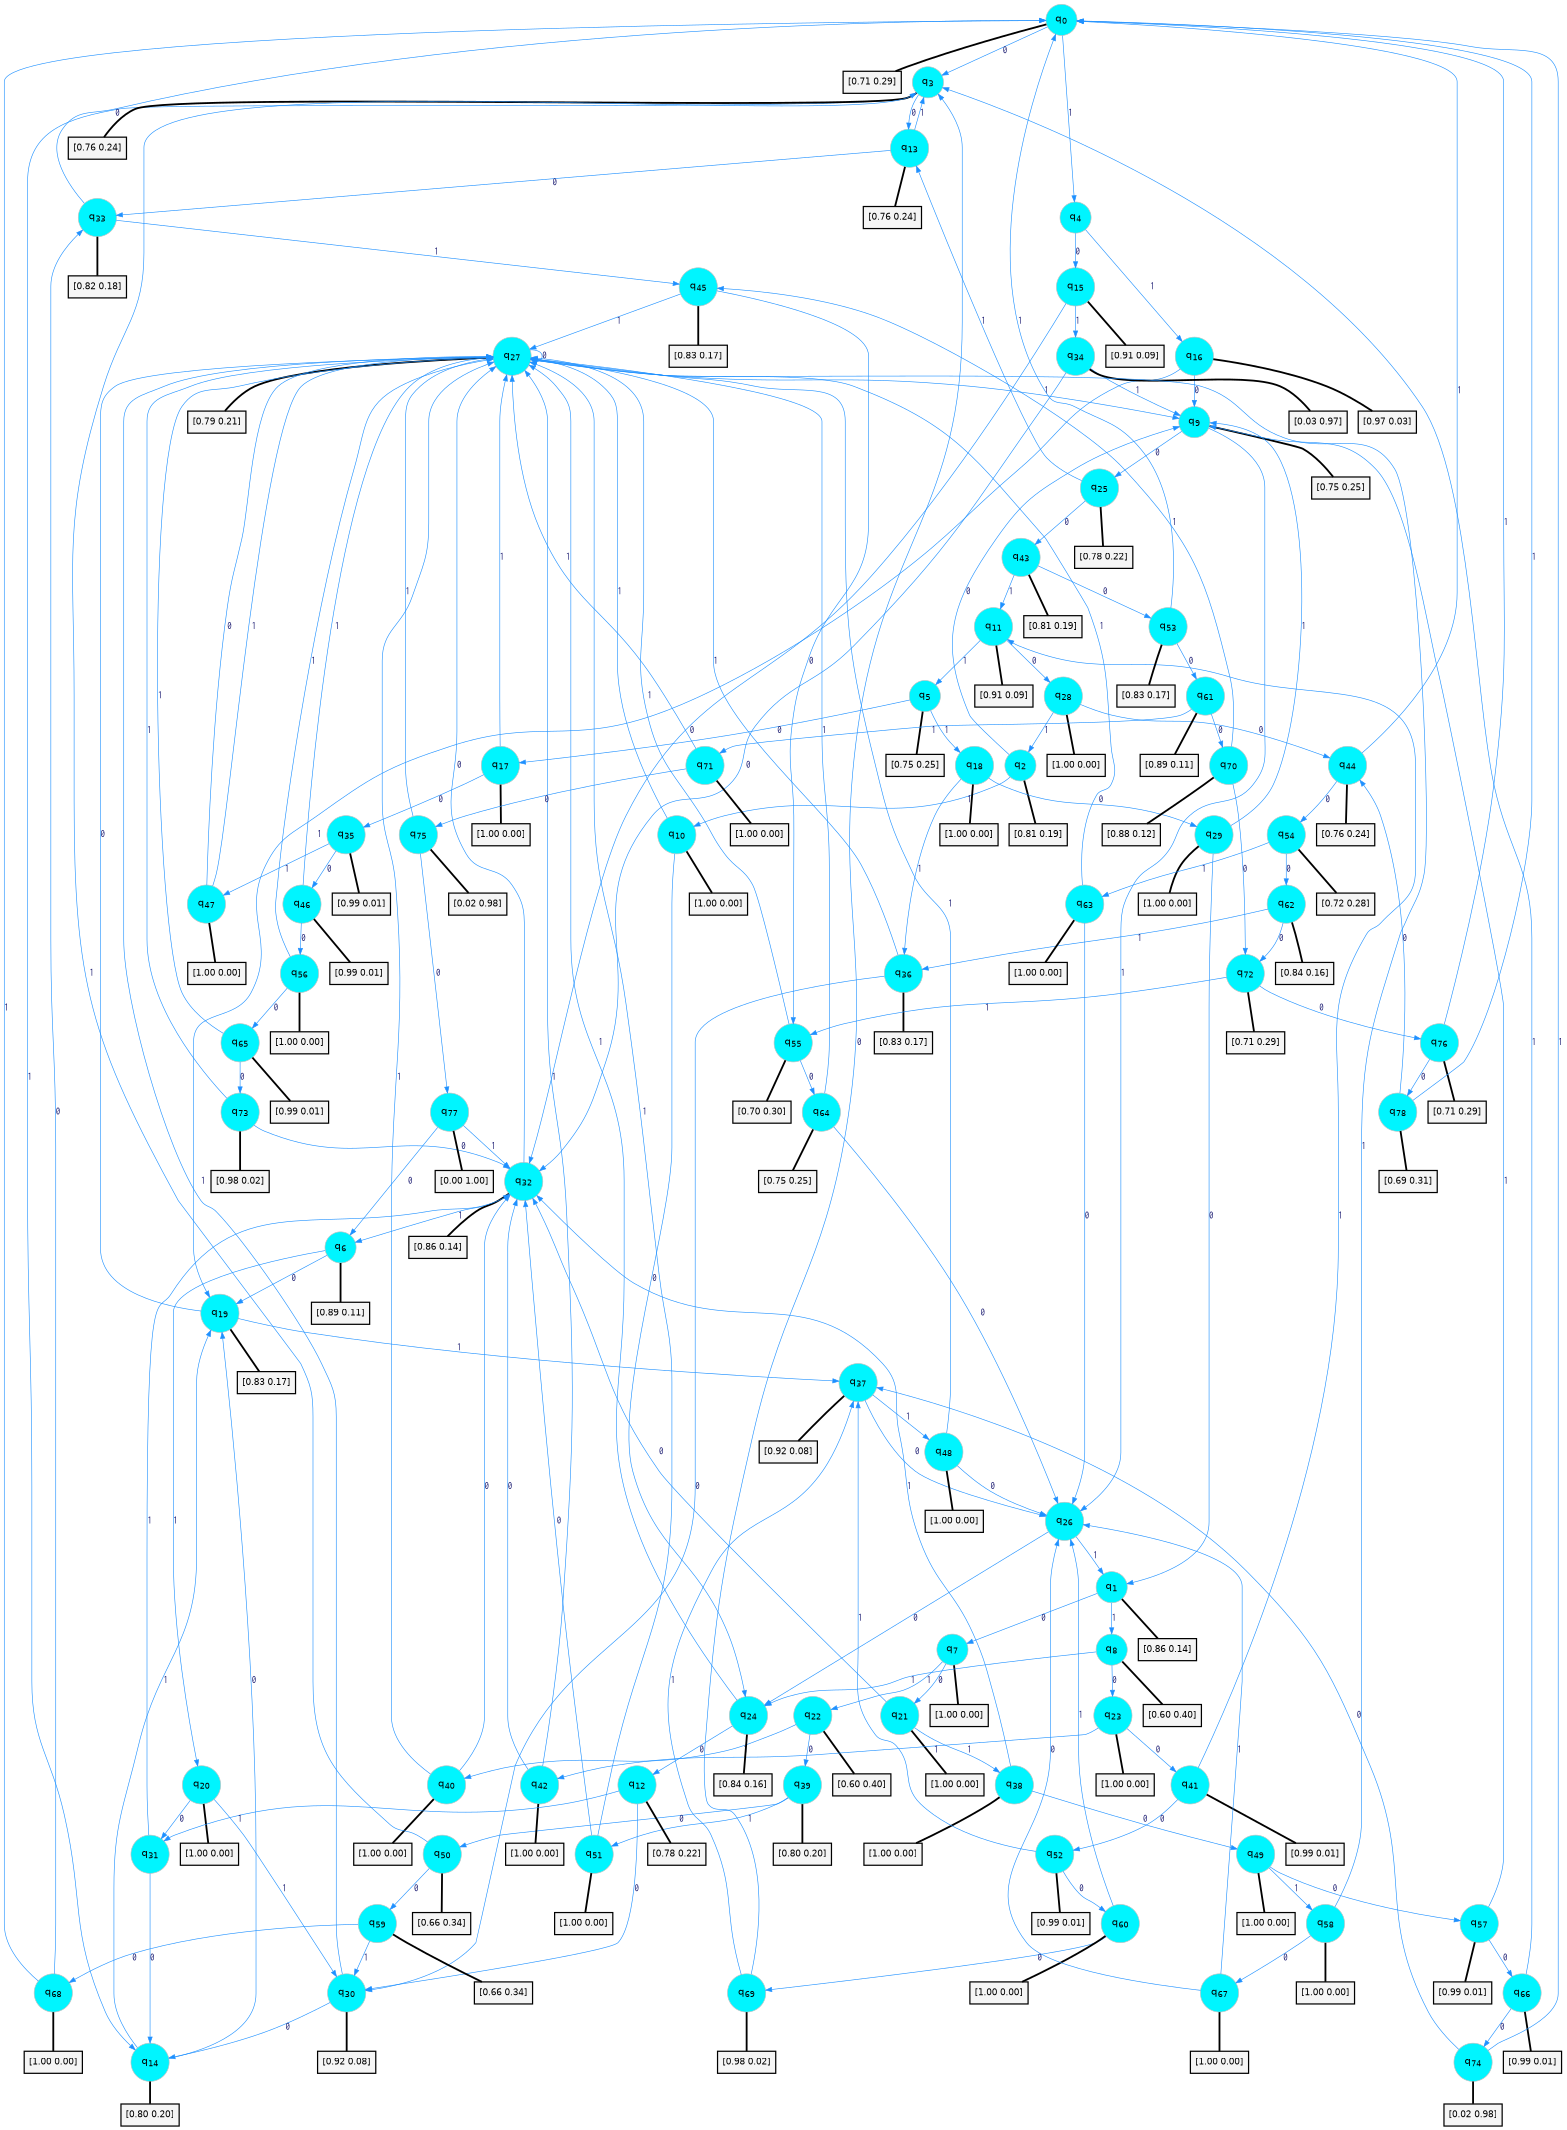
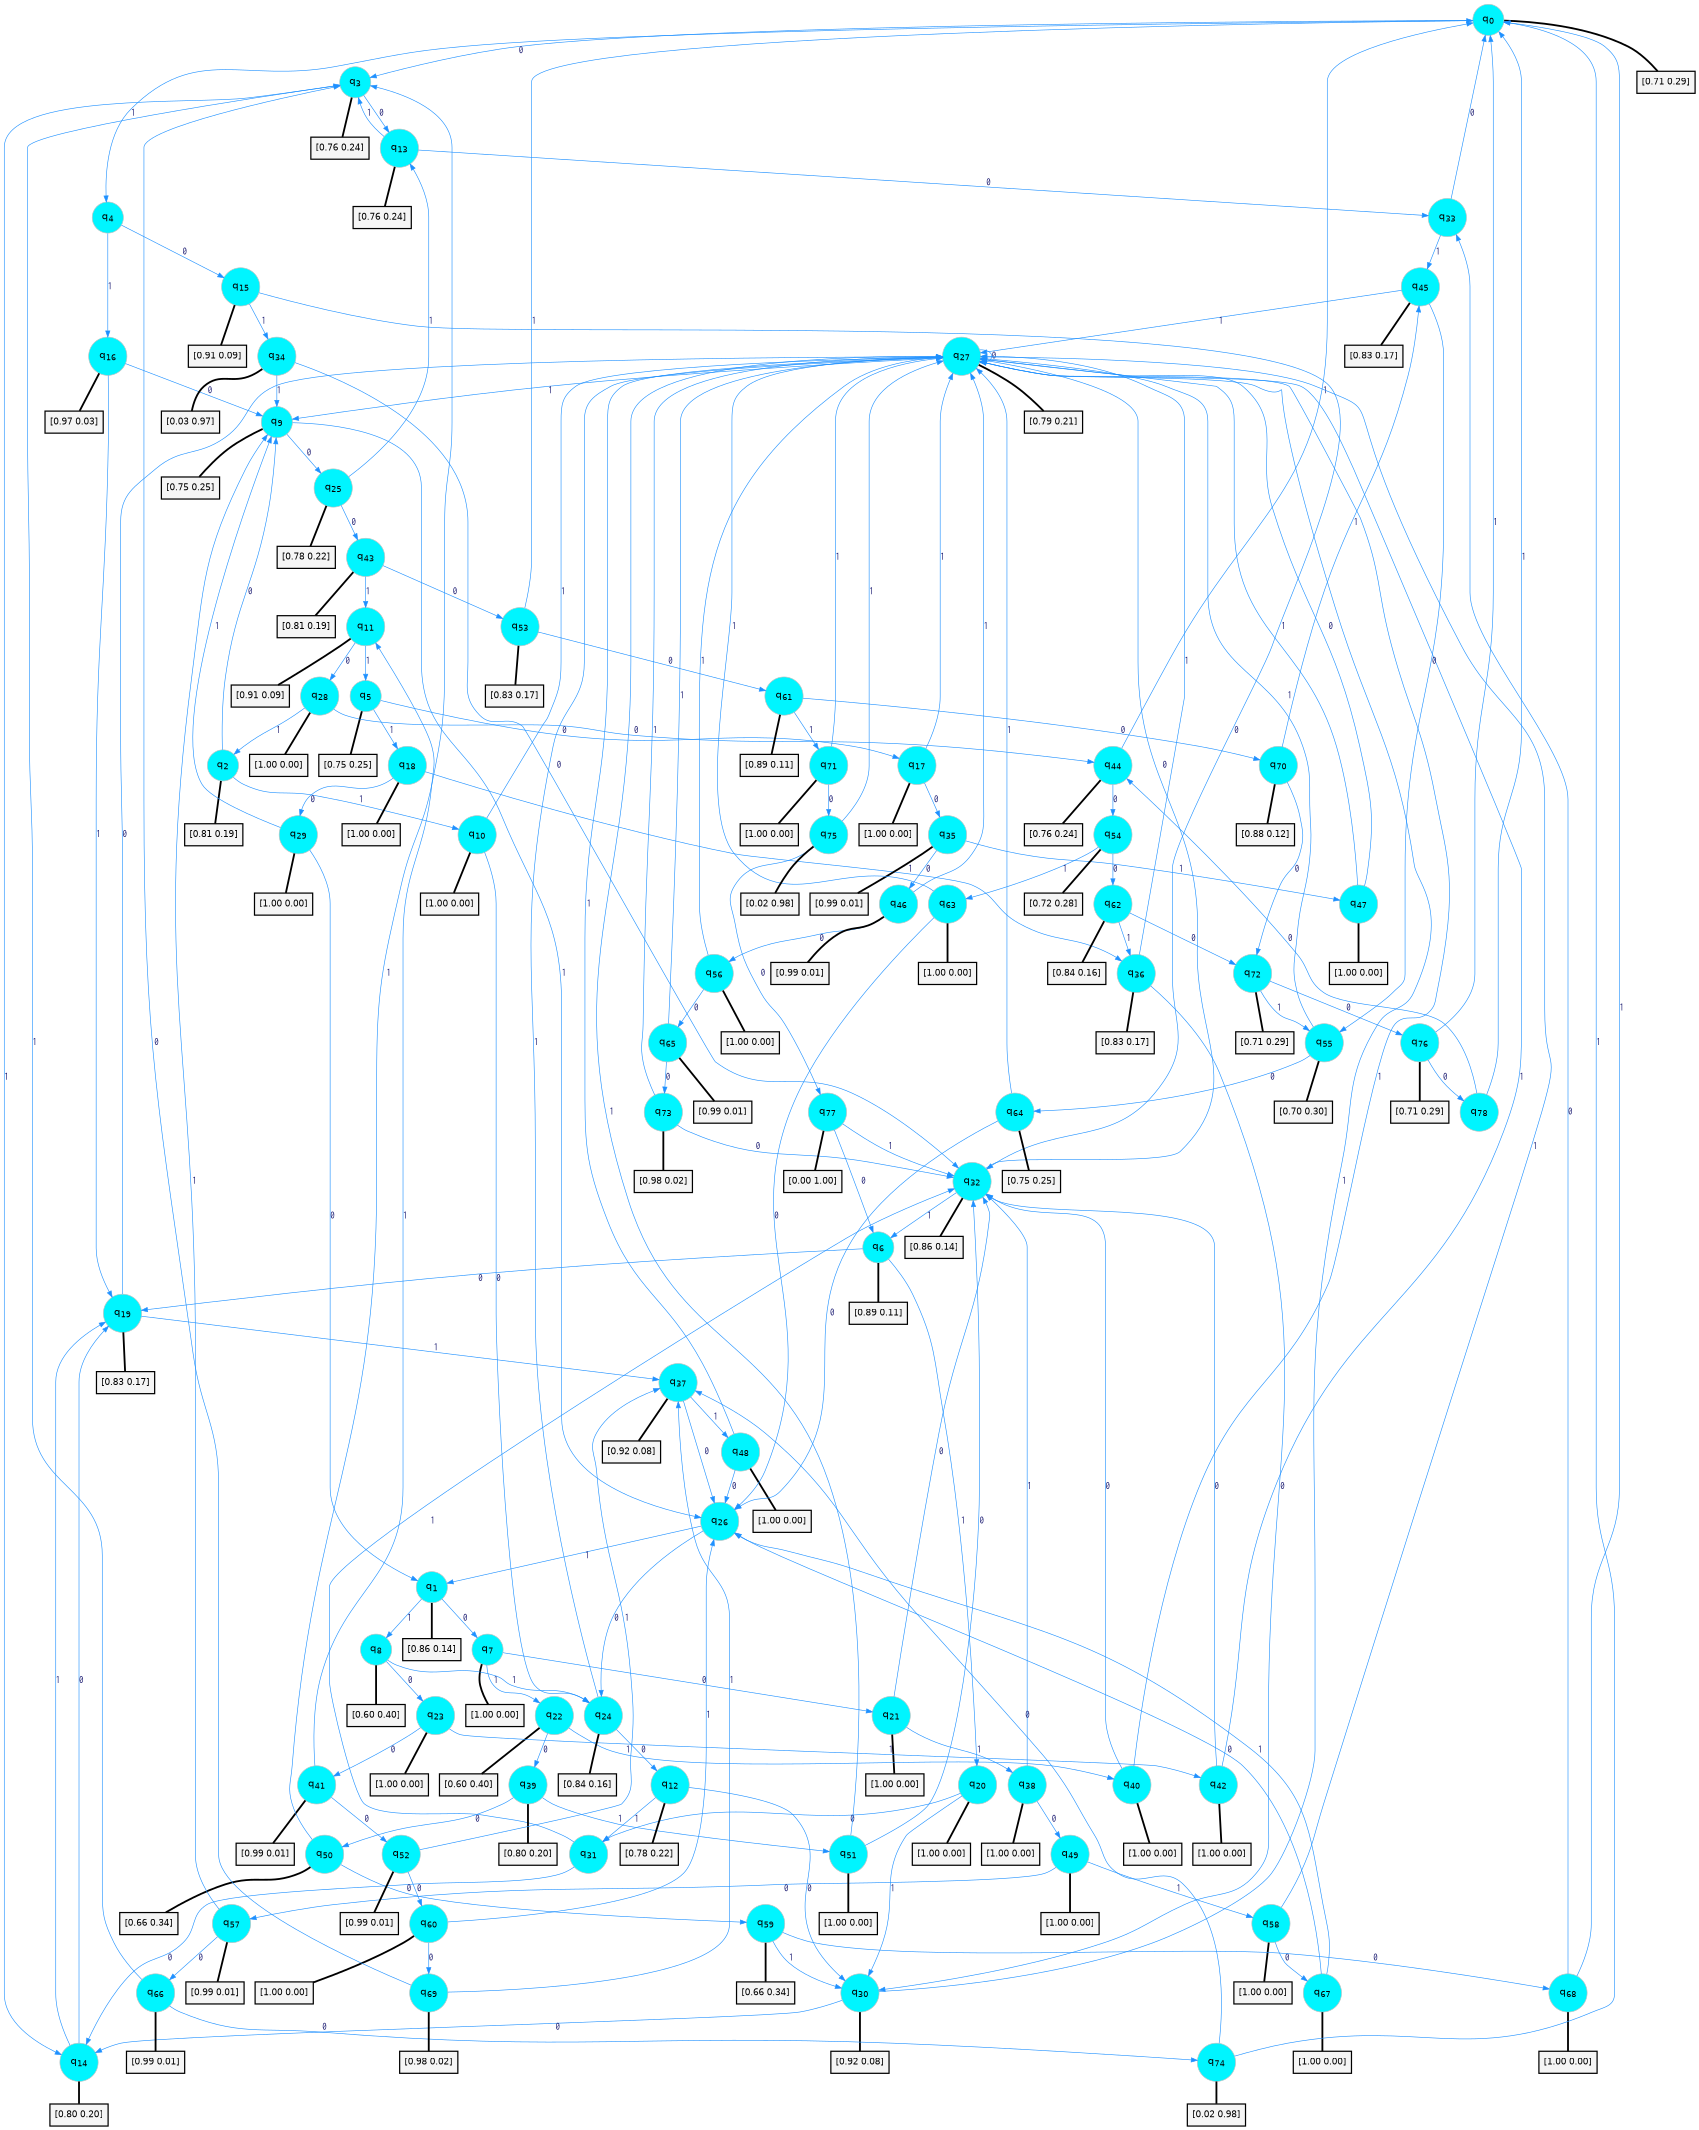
(97, 287) -> none
(1408, 1182) -> none
